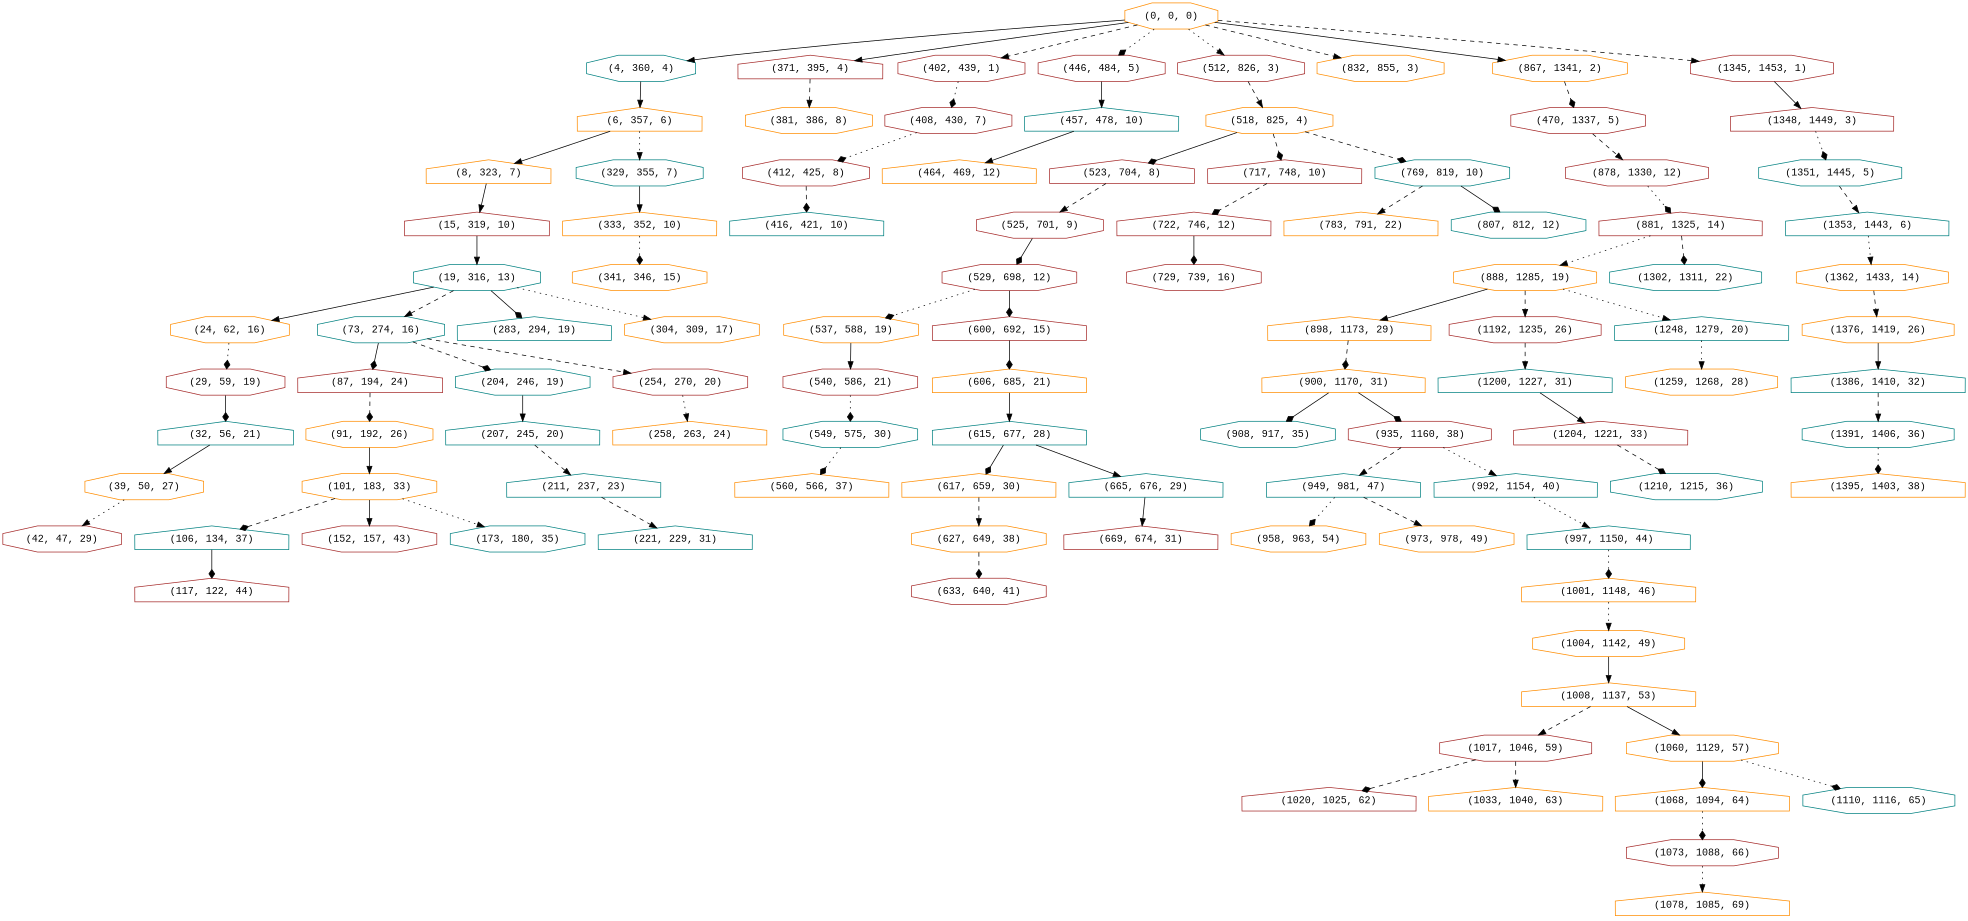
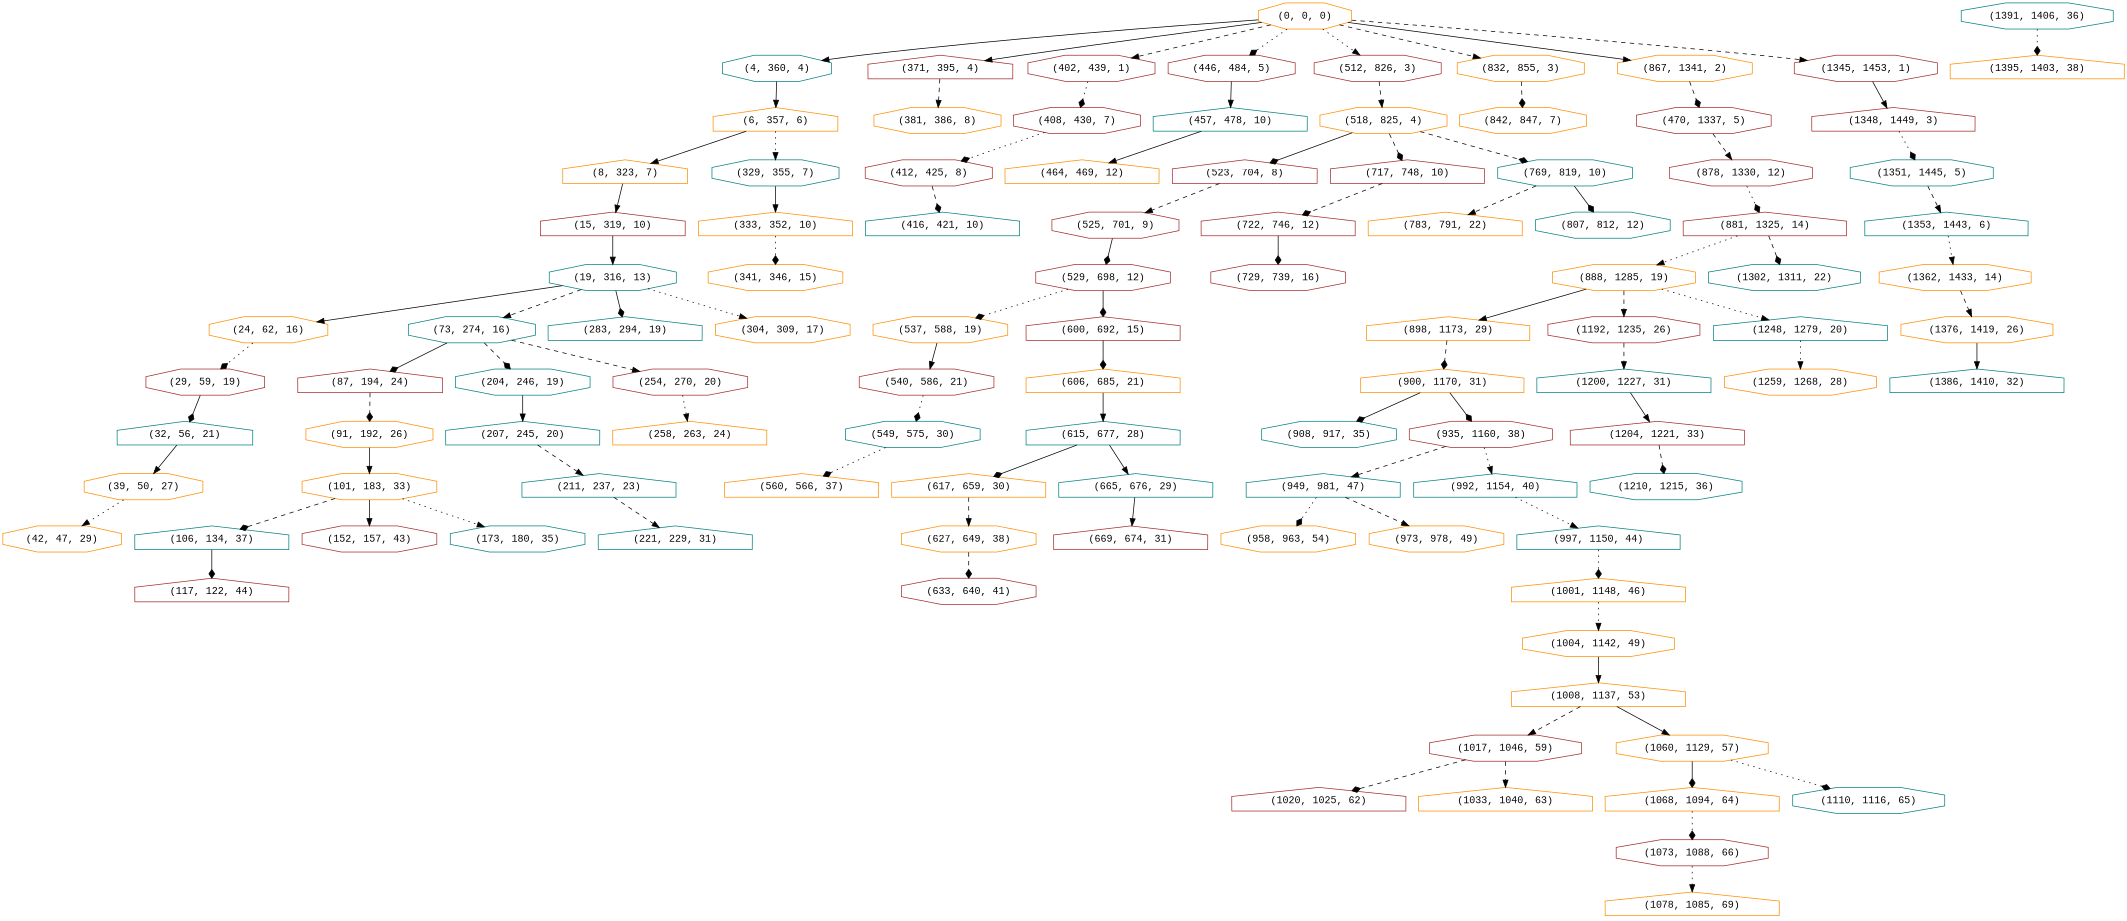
none -> (1523, 121)
(1878, 403) -> none
(62, 539) -> (62, 539)
